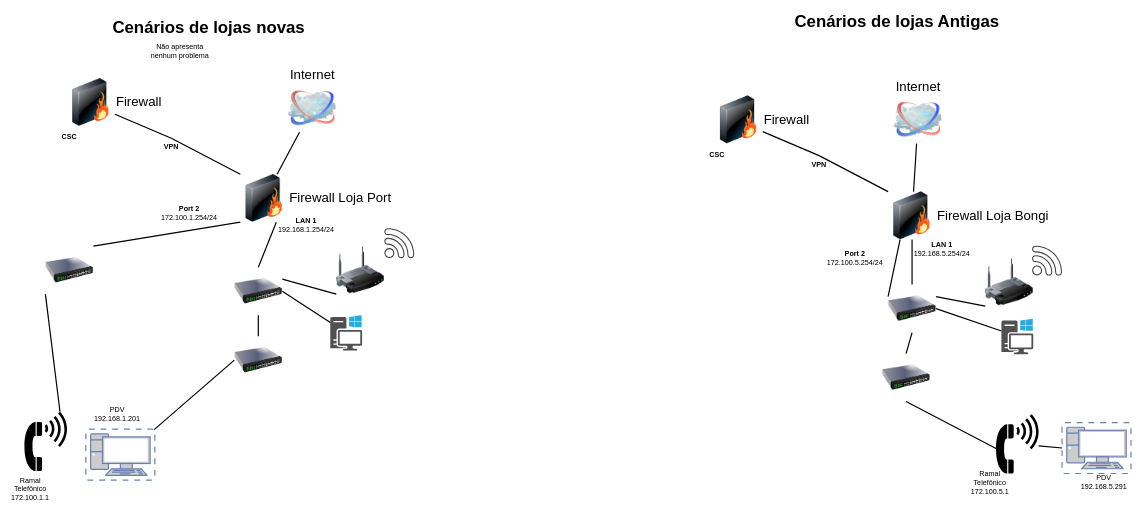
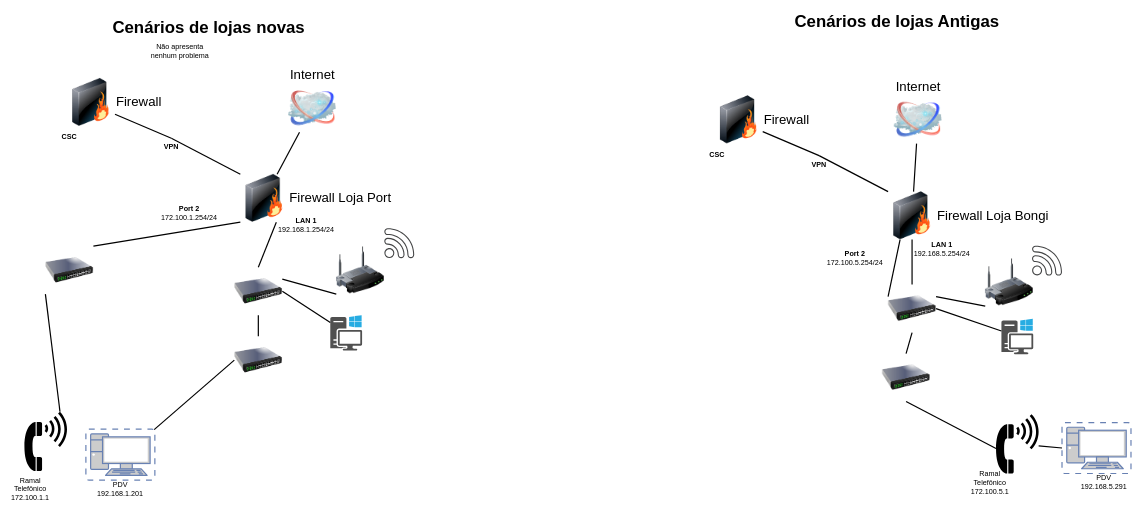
(117, 414) -> (120, 489)
